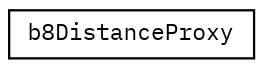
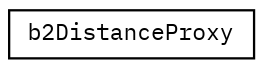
(132, 34) -> (132, 34)
